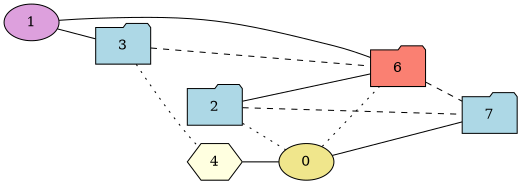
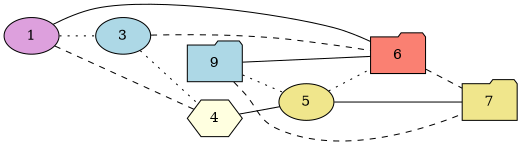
(76, 34) -> (78, 36)
(123, 46) -> (123, 36)
none -> (124, 78)
(215, 107) -> (215, 63)
(490, 115) -> (490, 102)
(306, 162) -> (306, 102)
